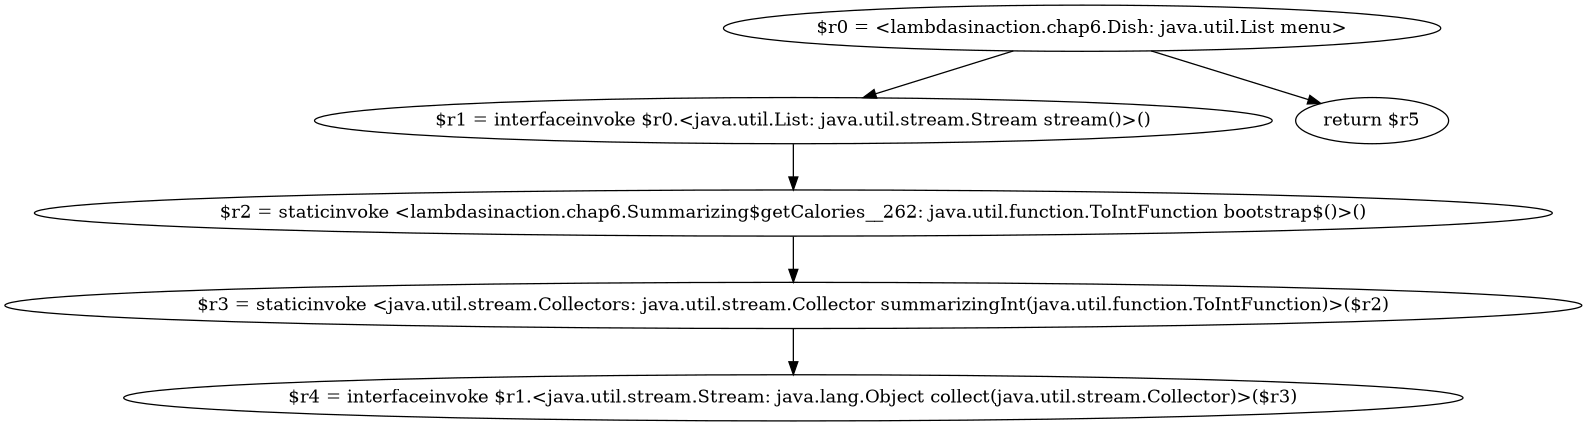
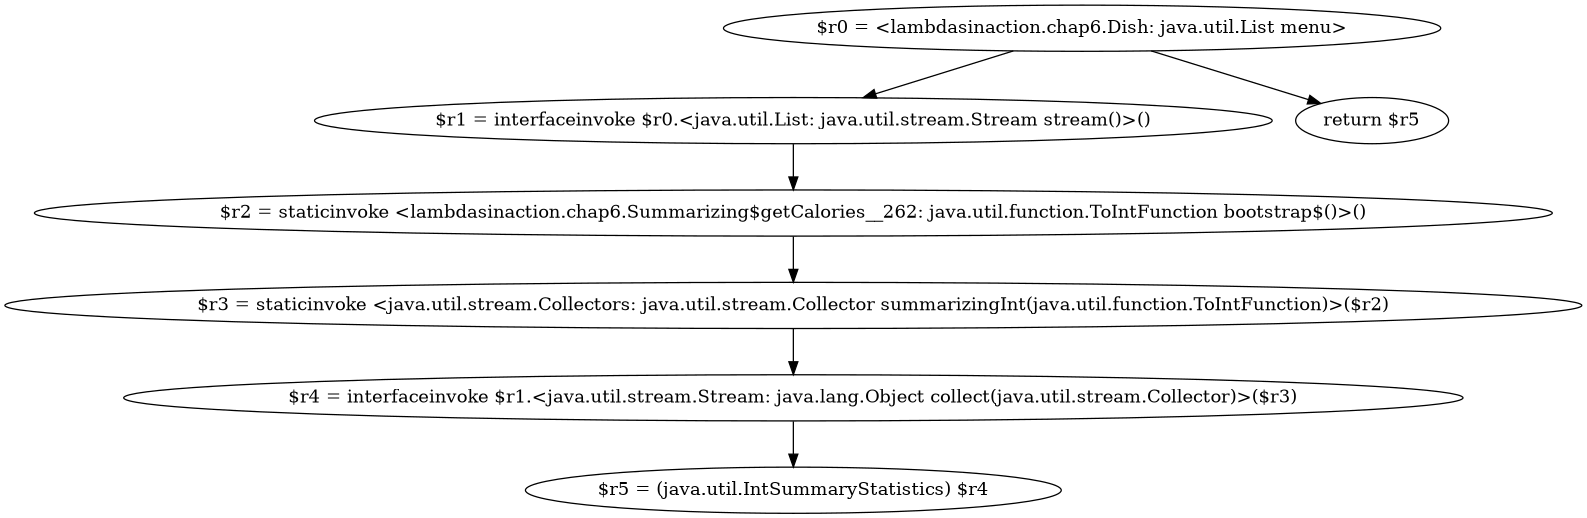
none -> (793, 490)
